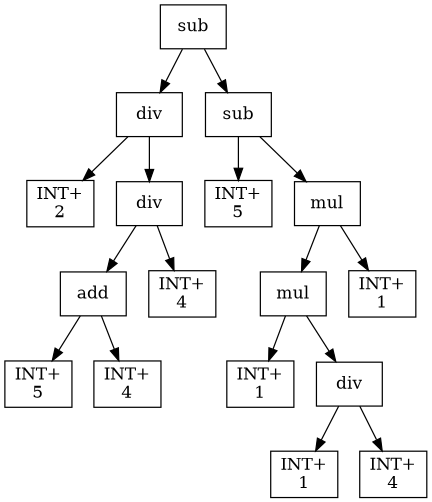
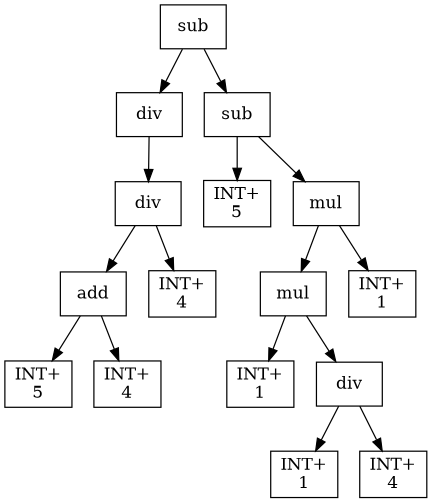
(60, 204) -> none
